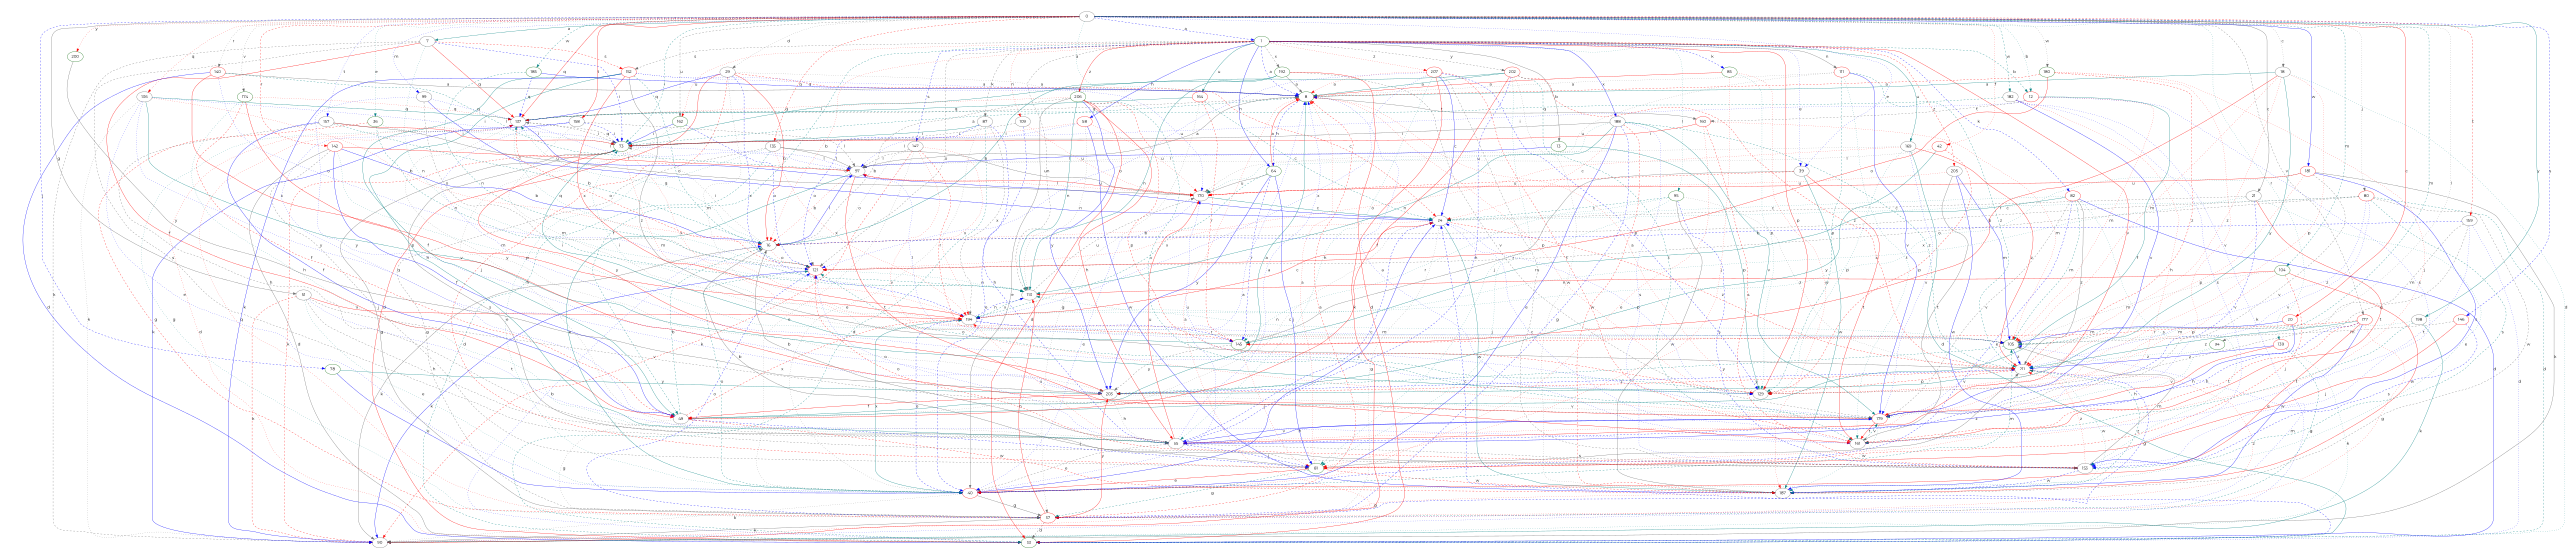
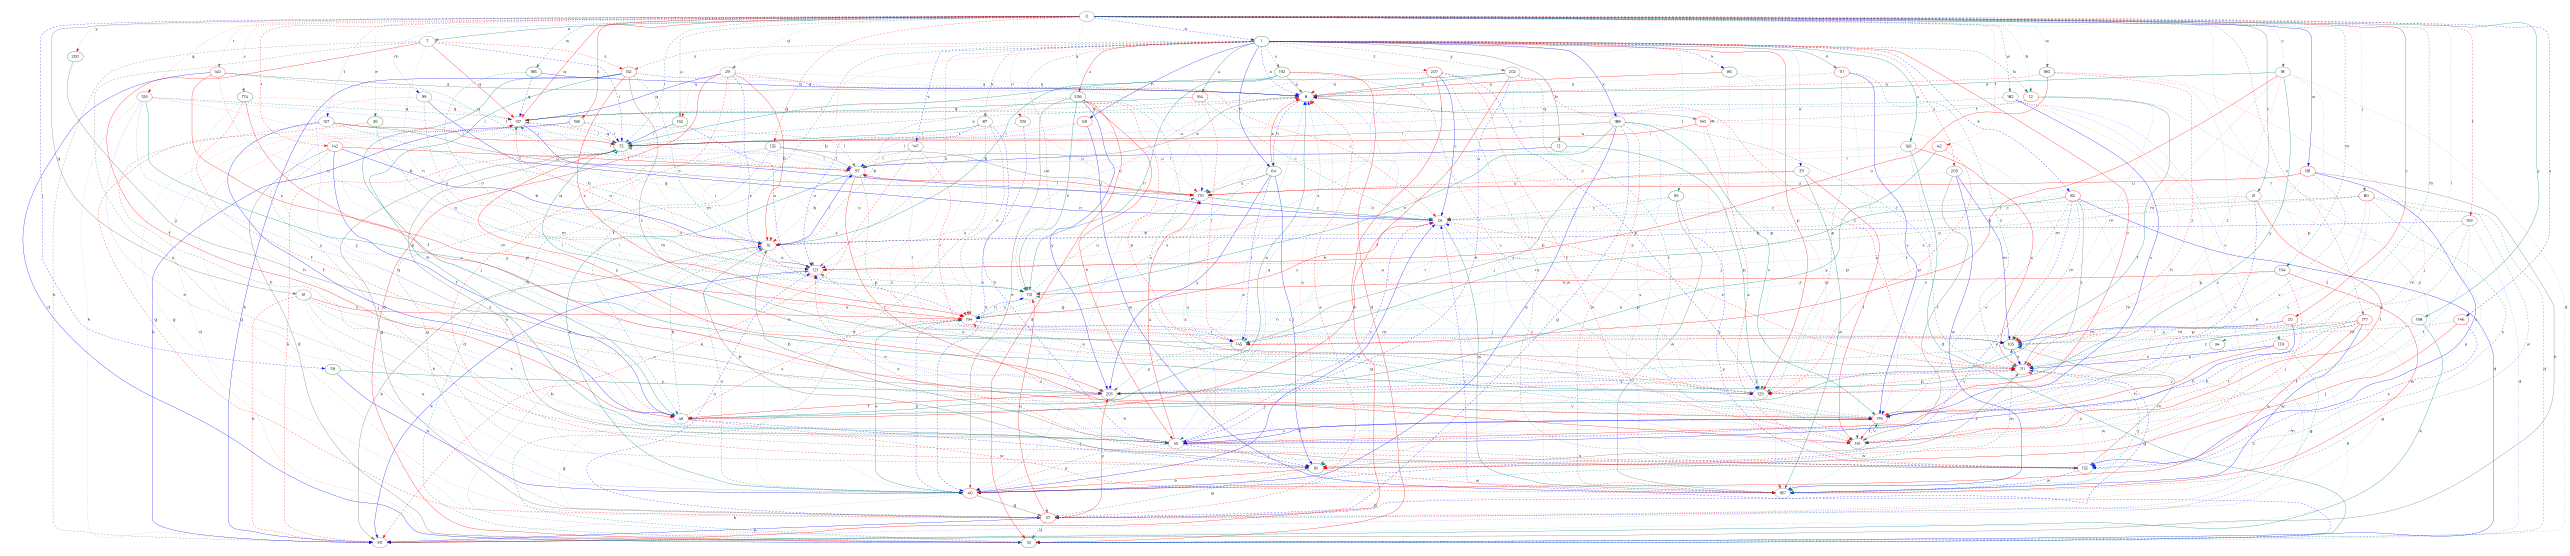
(1560, 31) -> none
(1512, 72) -> (1512, 72)
(339, 108) -> (339, 108)
none -> (1198, 354)
(683, 531) -> (683, 531)
